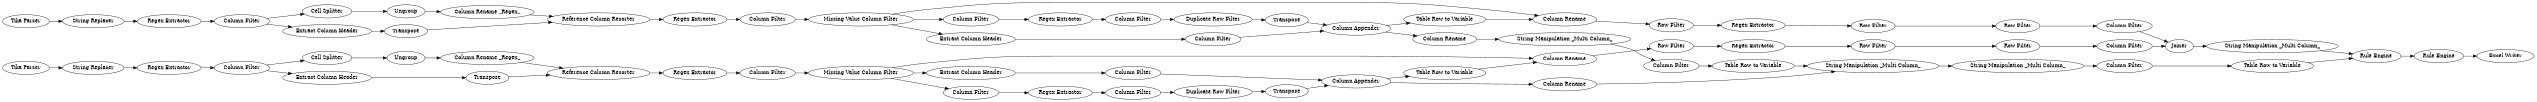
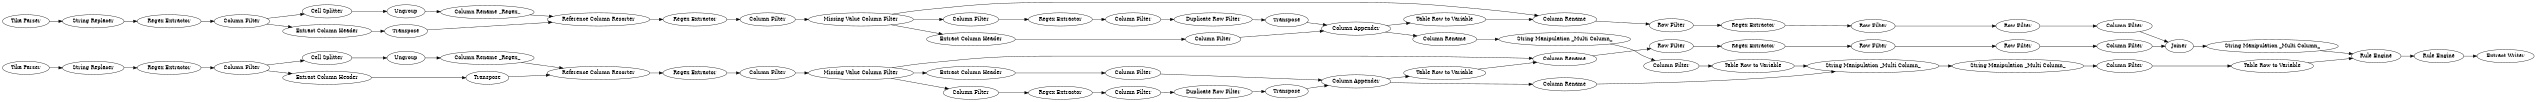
(2506, 56) -> (2506, 56)
